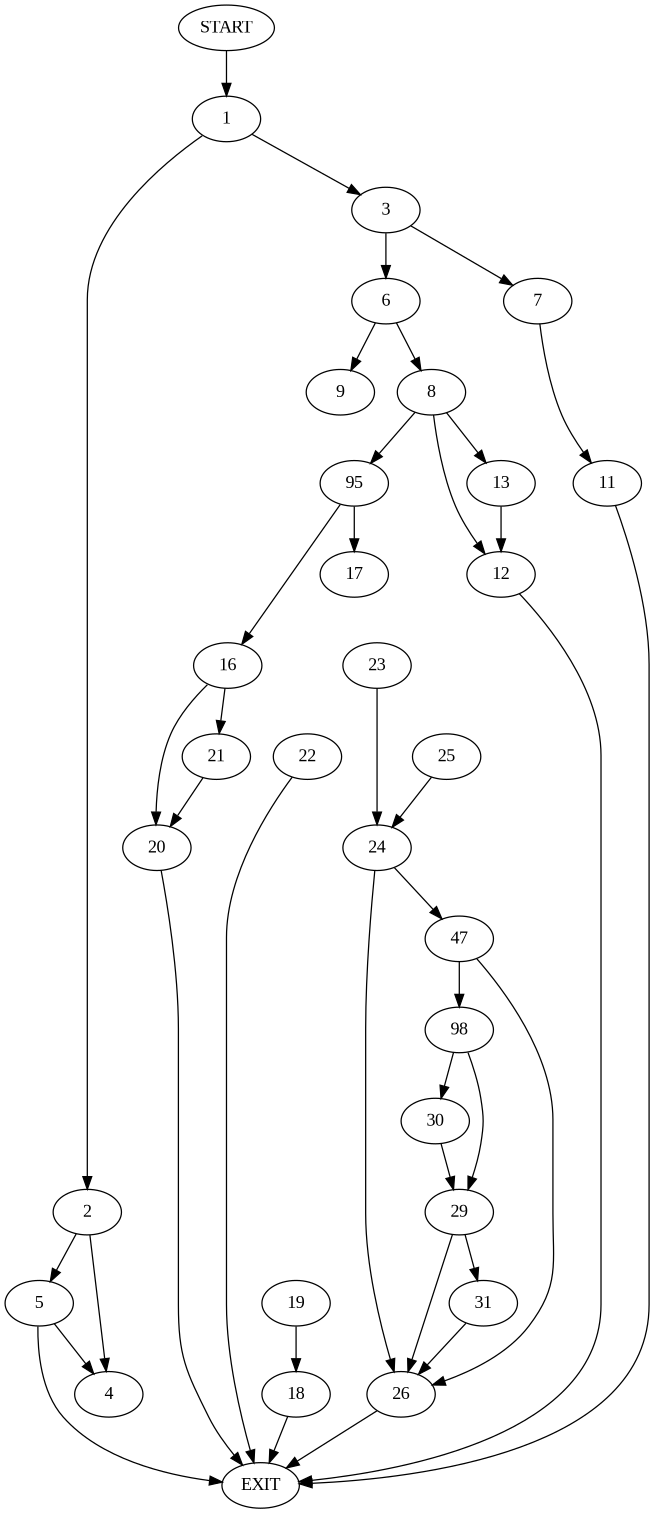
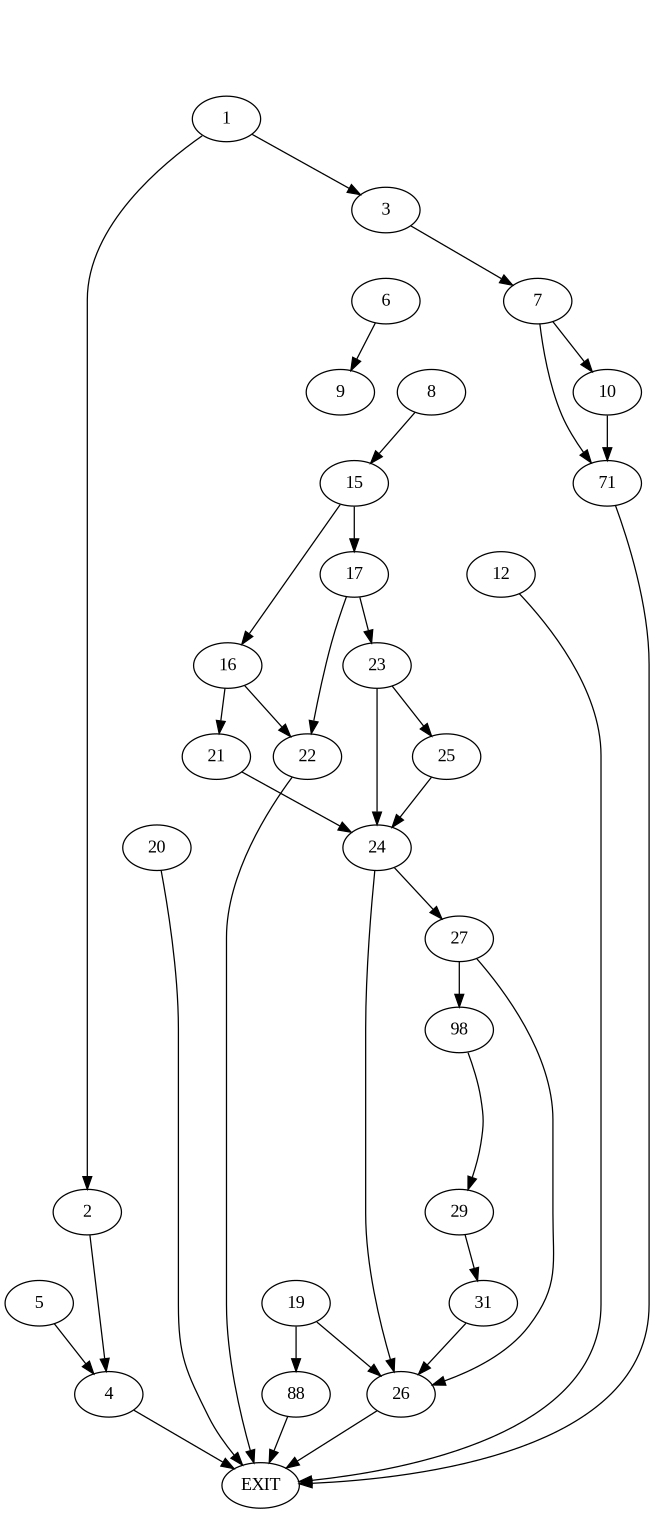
(226, 28) -> none
(386, 249) -> none
(406, 341) -> none
none -> (607, 392)
(447, 482) -> none
(354, 483) -> (354, 483)
(501, 483) -> none
(607, 483) -> (607, 483)
none -> (364, 614)
none -> (328, 658)
none -> (408, 706)
(168, 742) -> (263, 706)
(190, 797) -> (291, 799)
(459, 939) -> (459, 939)
(435, 1121) -> none
(66, 1252) -> none
(432, 1297) -> (344, 1345)
(296, 1394) -> (296, 1394)
(88, 1439) -> (178, 1436)
